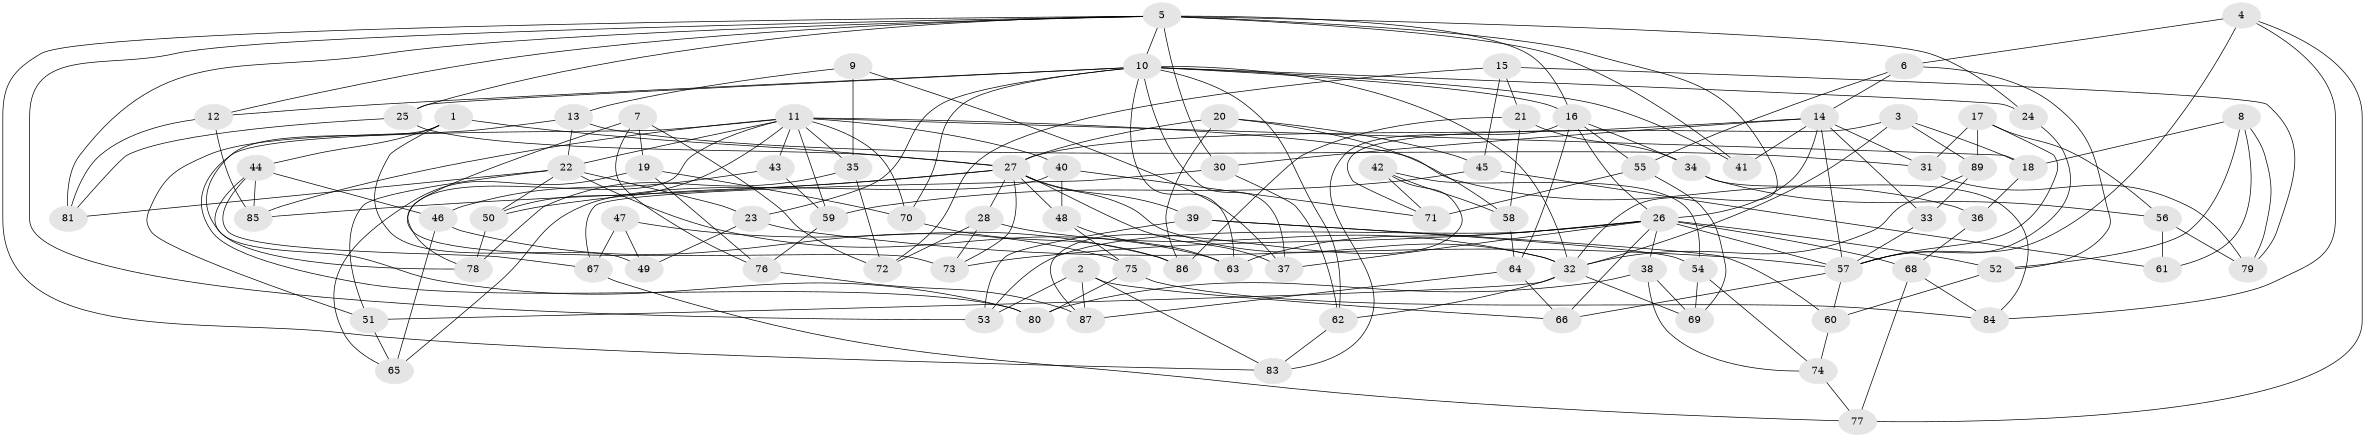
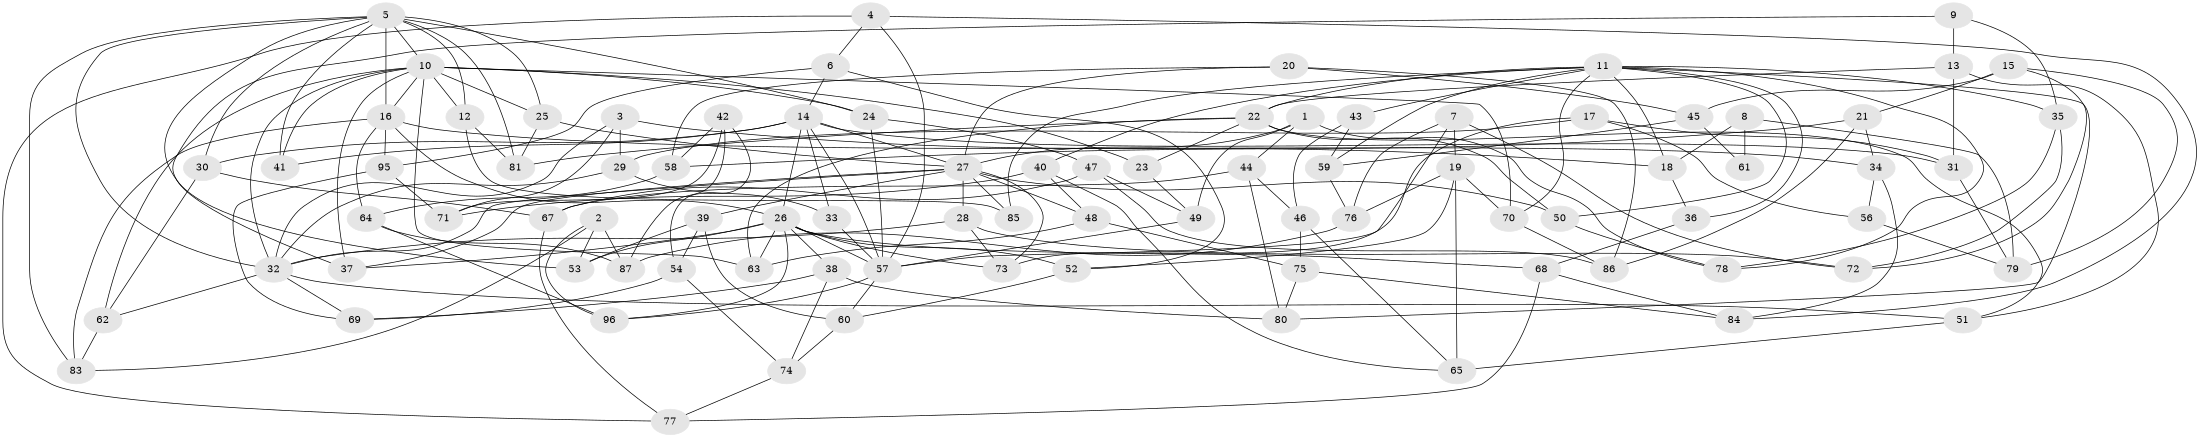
none -> (998, 137)
(1640, 168) -> (385, 168)
(1978, 168) -> (620, 168)
(255, 193) -> none
(2167, 241) -> (1230, 259)
(2163, 248) -> none
(1217, 254) -> (1039, 244)
(1562, 320) -> (610, 320)
